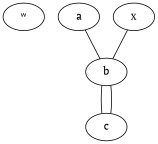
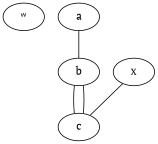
(120, 44) -> (106, 99)
